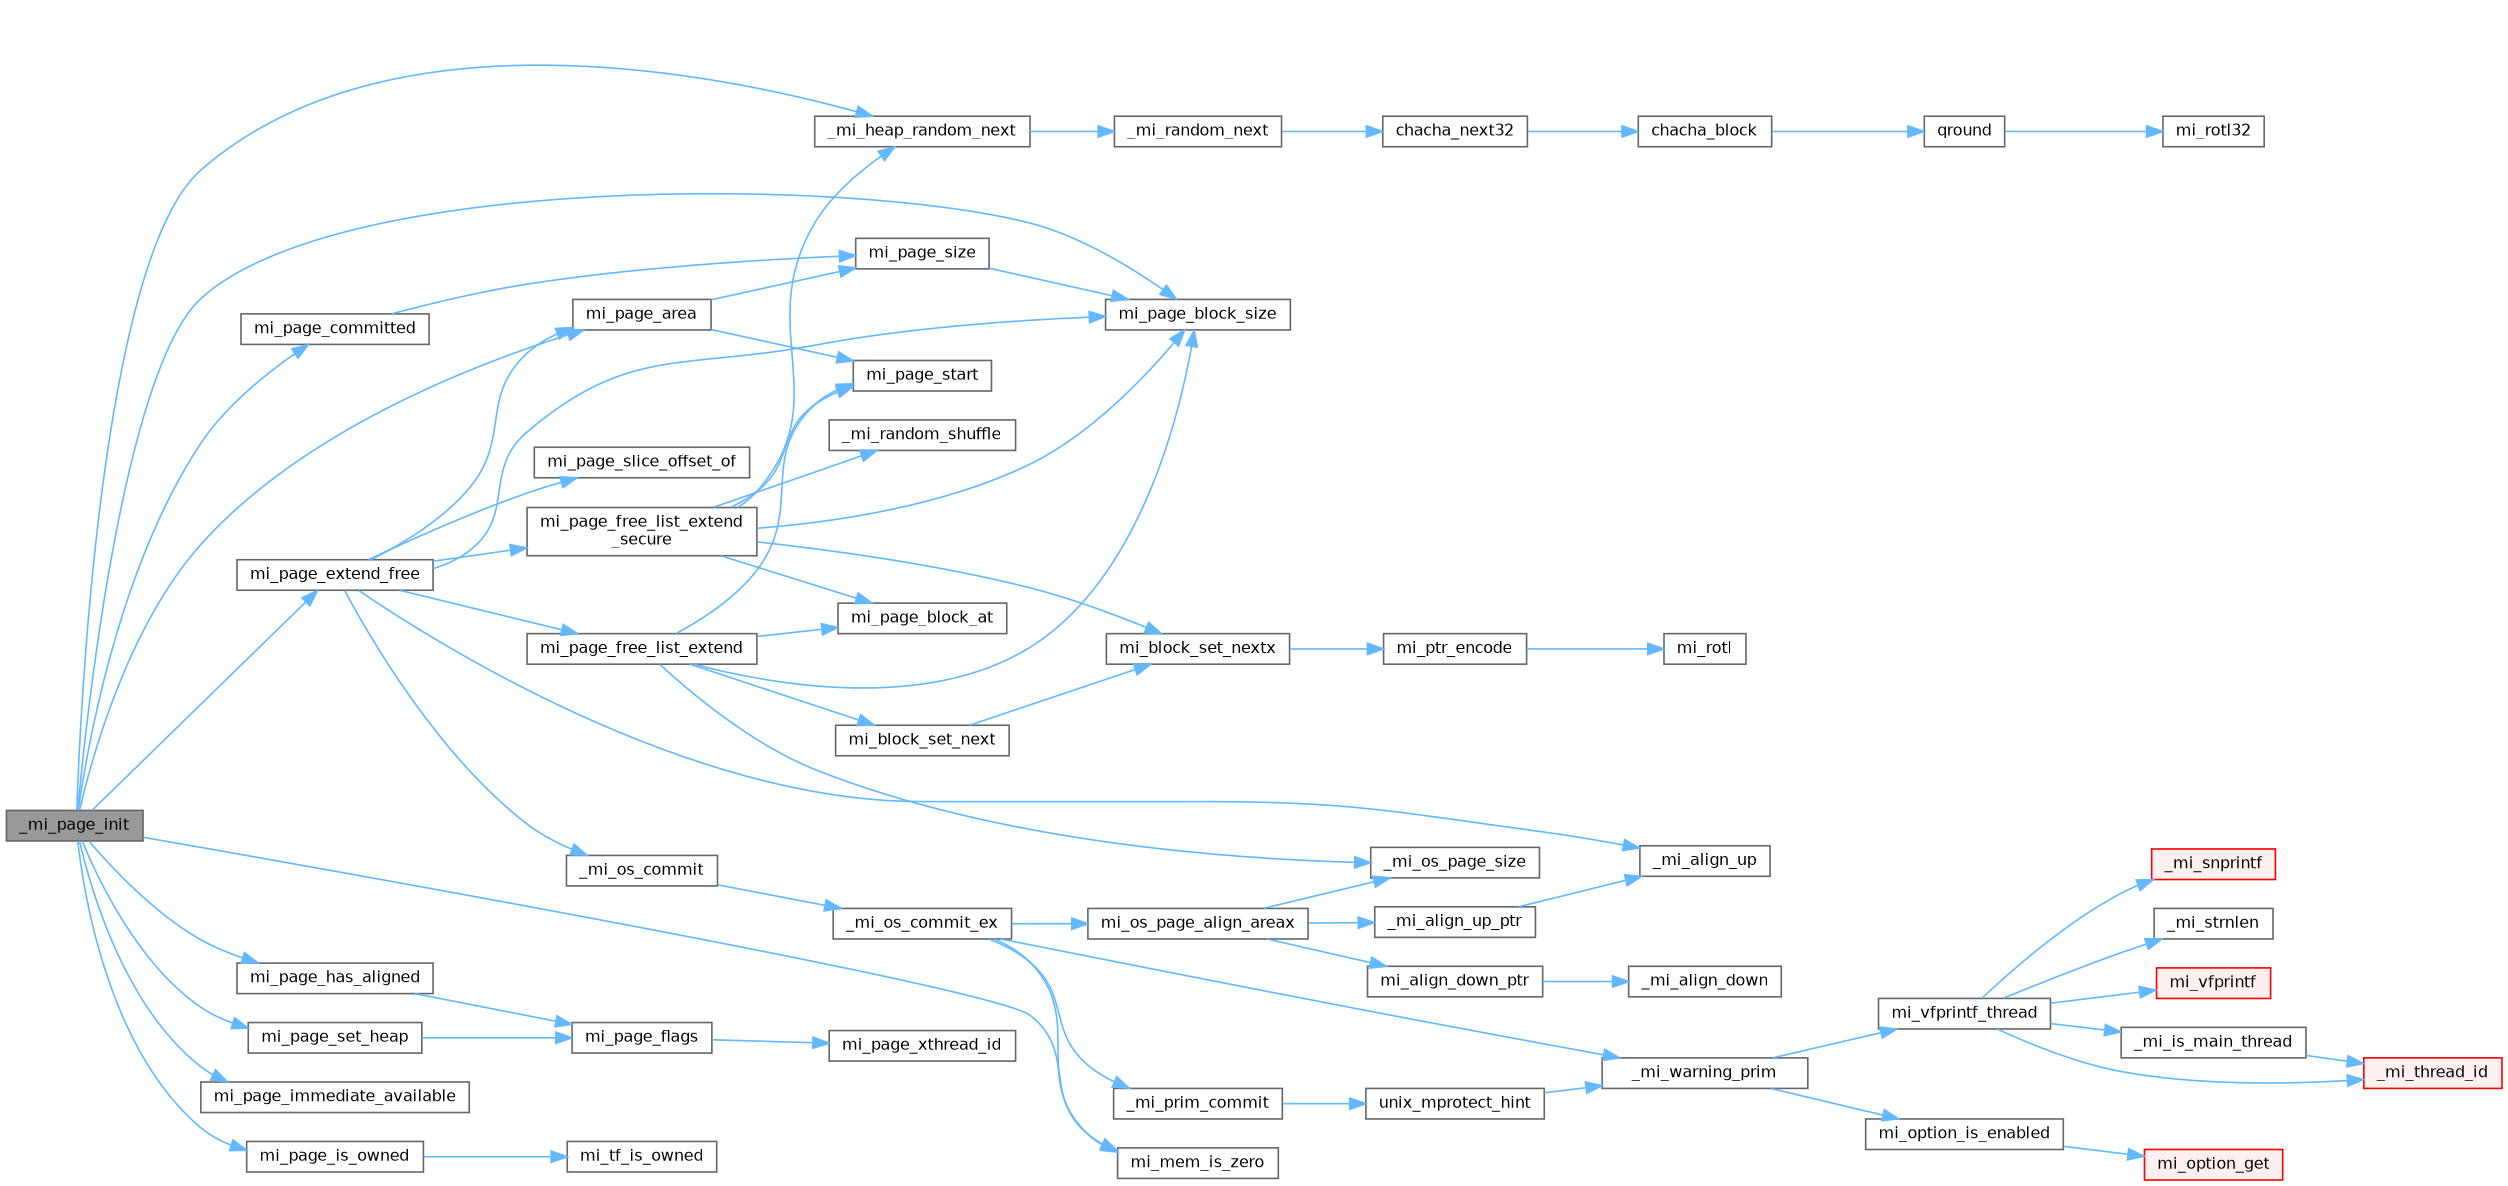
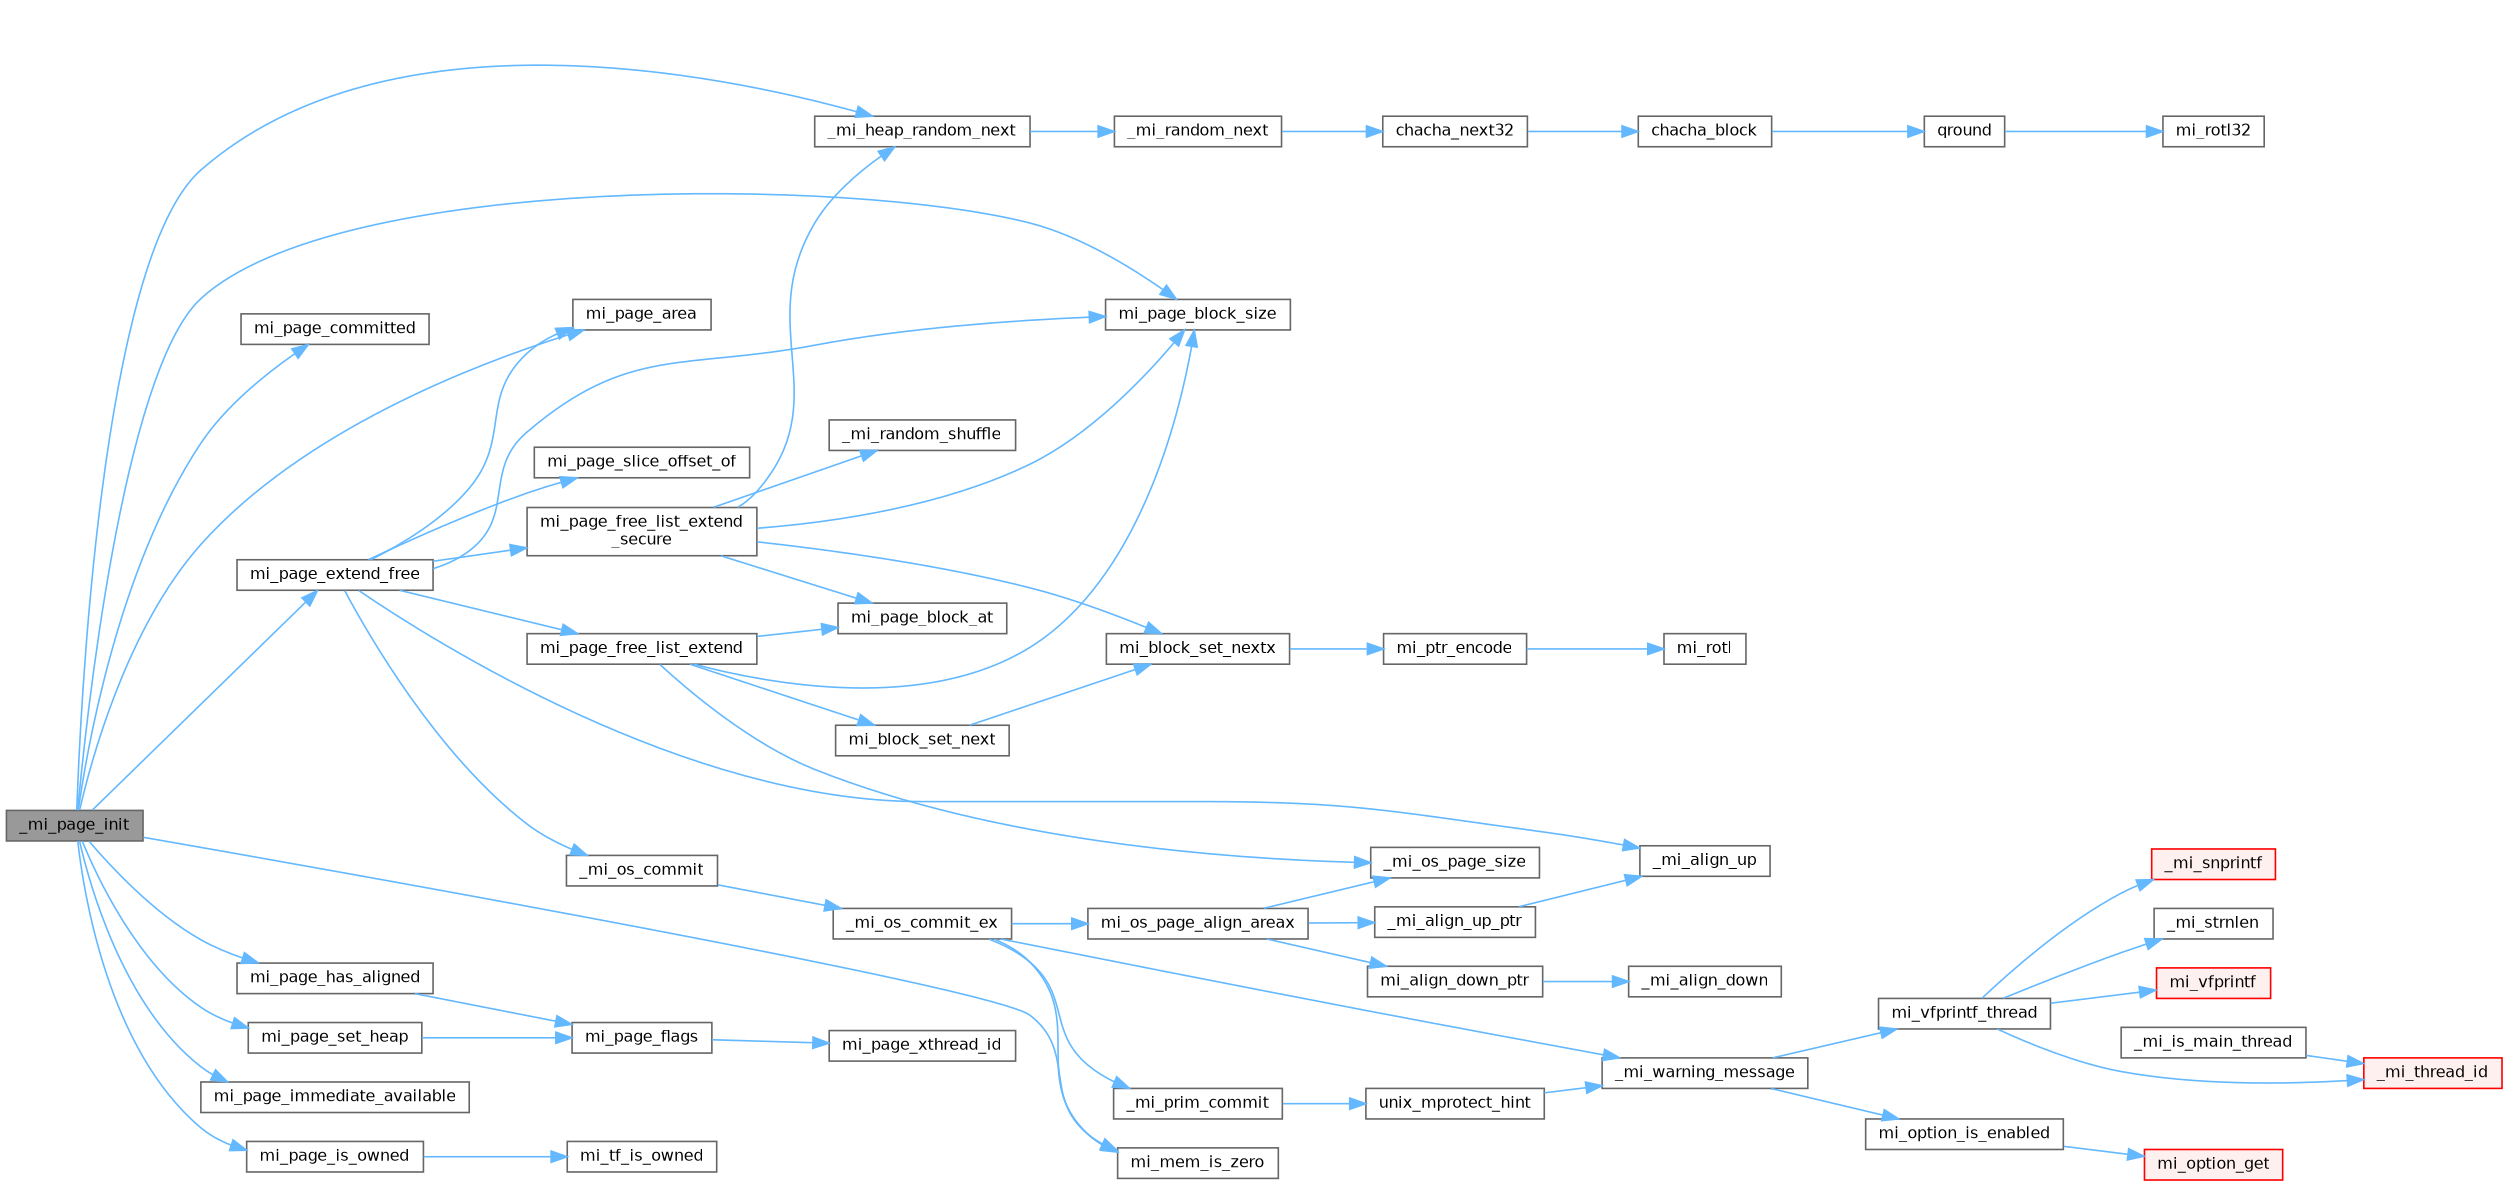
(922, 254) -> none
(922, 376) -> none
(2078, 1027) -> none
(1705, 1073) -> (1705, 1073)
